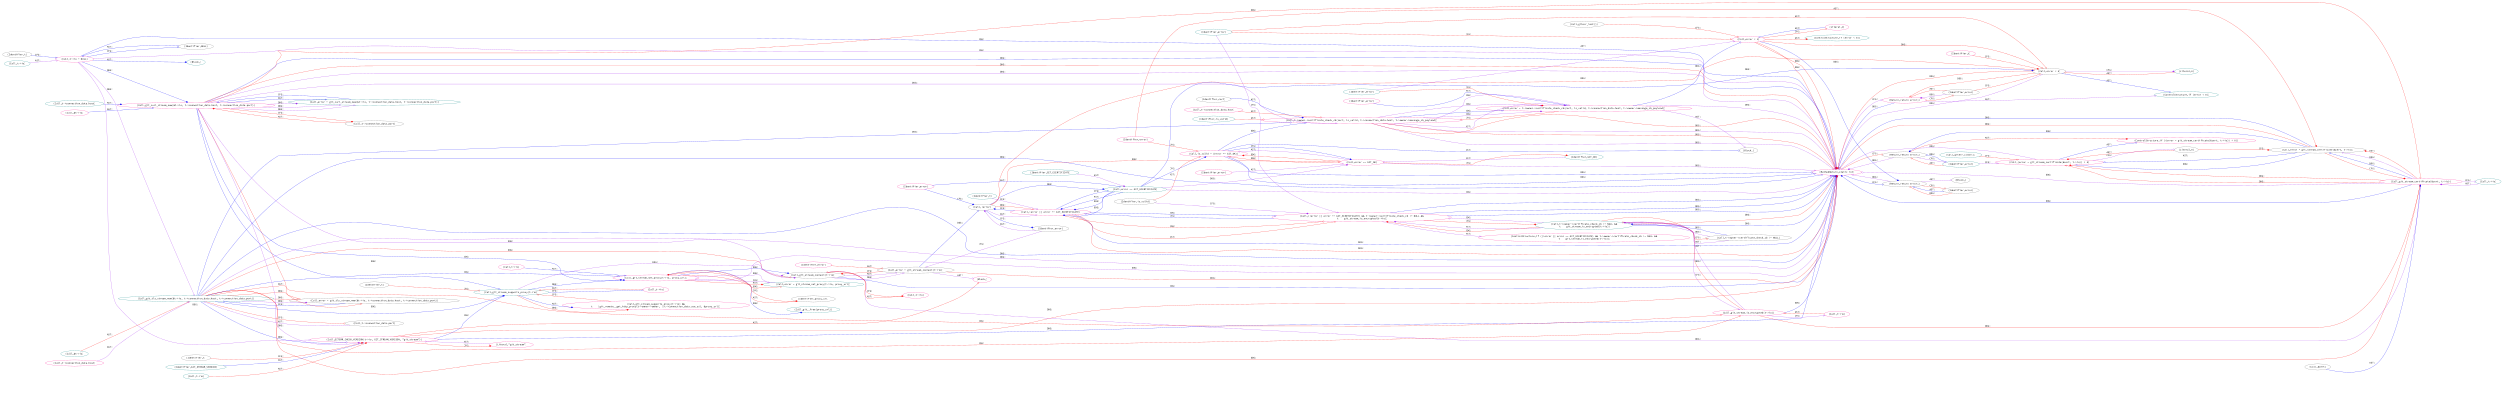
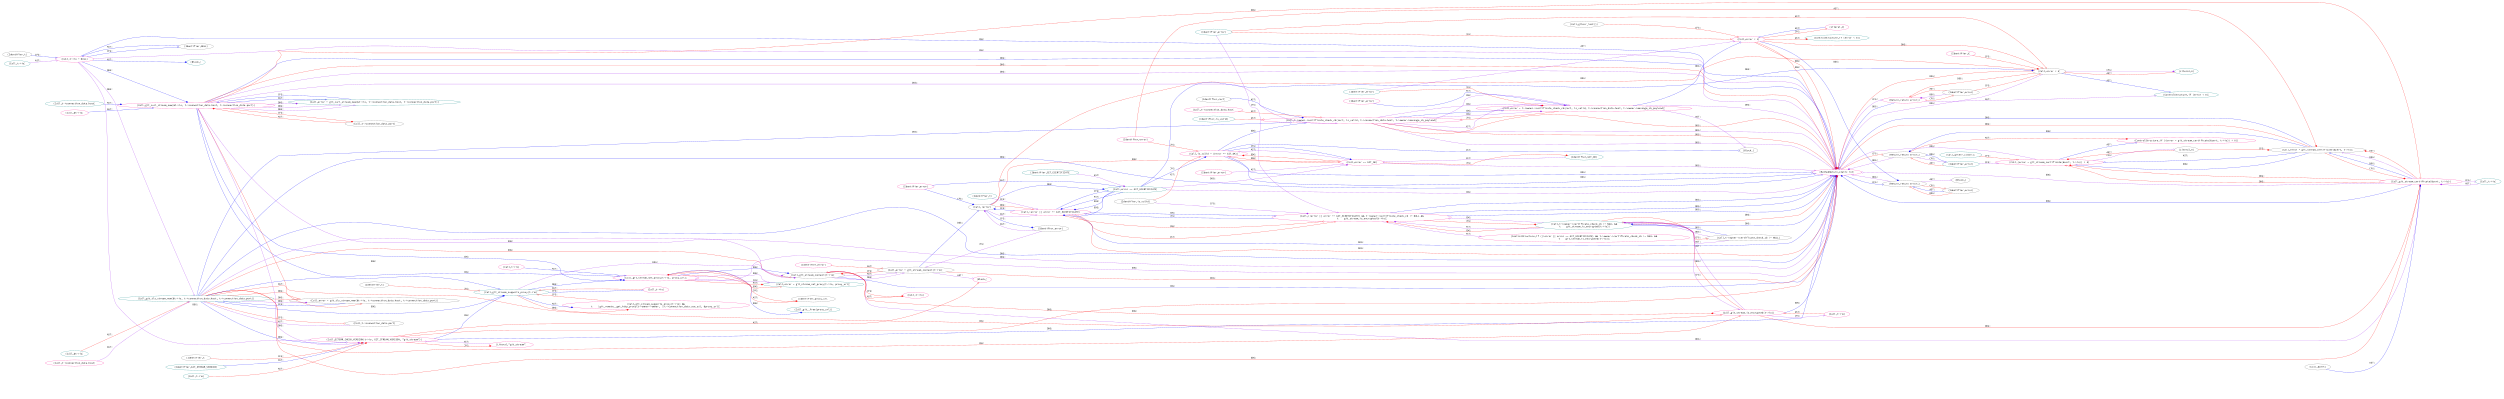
none -> (1259, 314)
